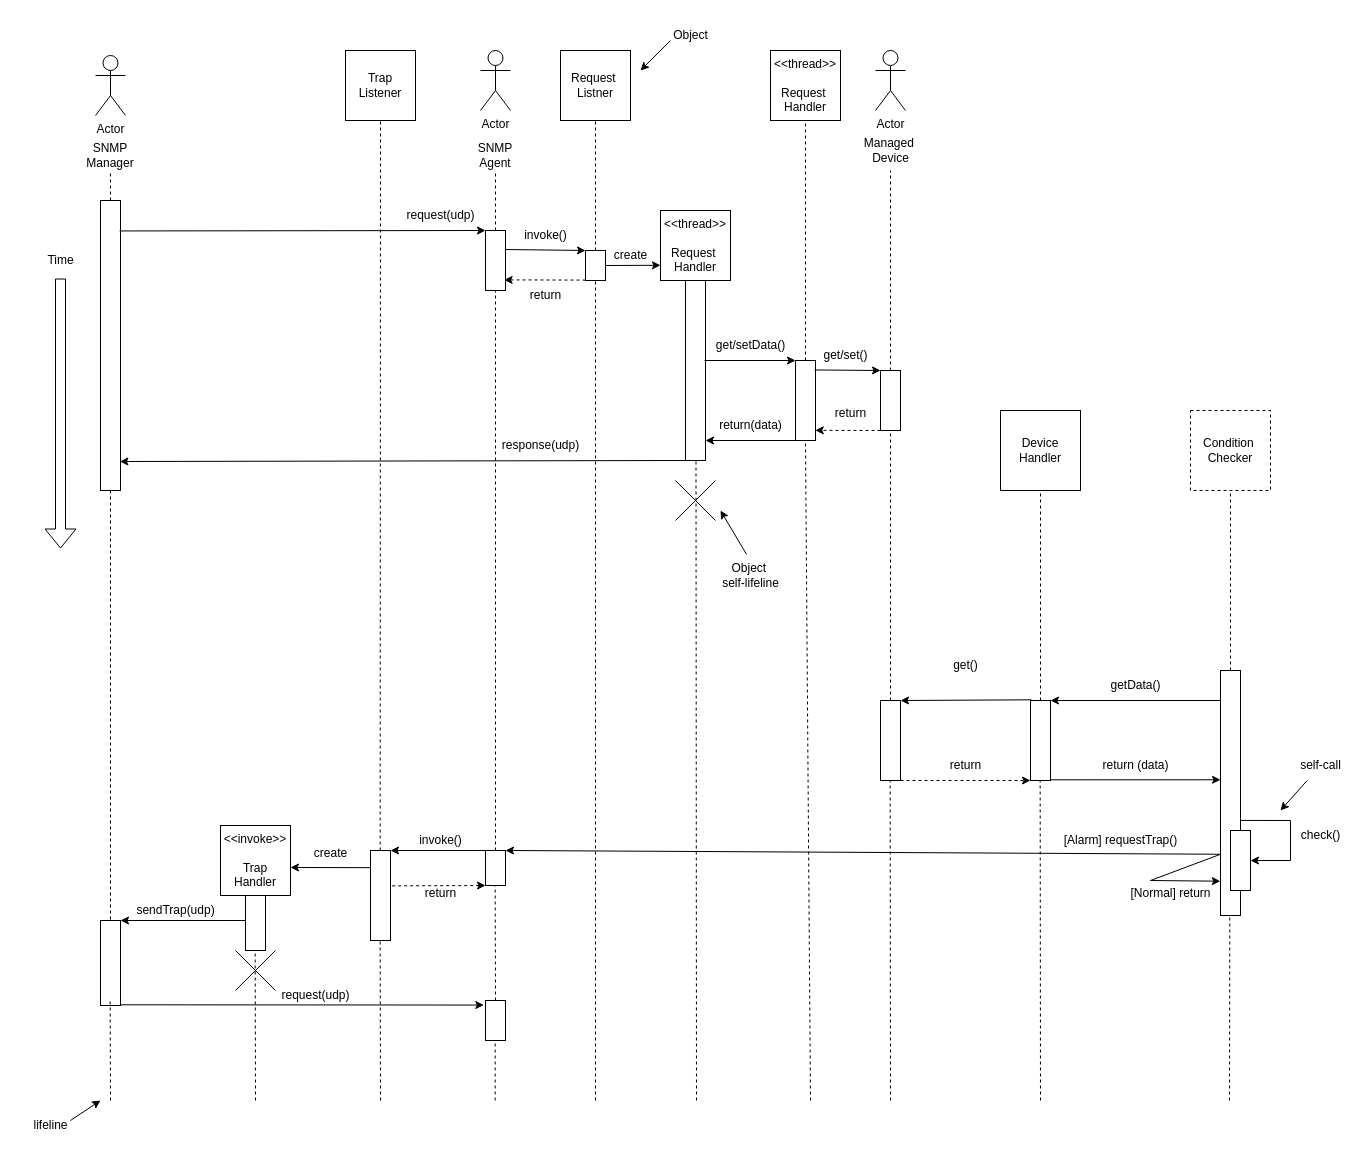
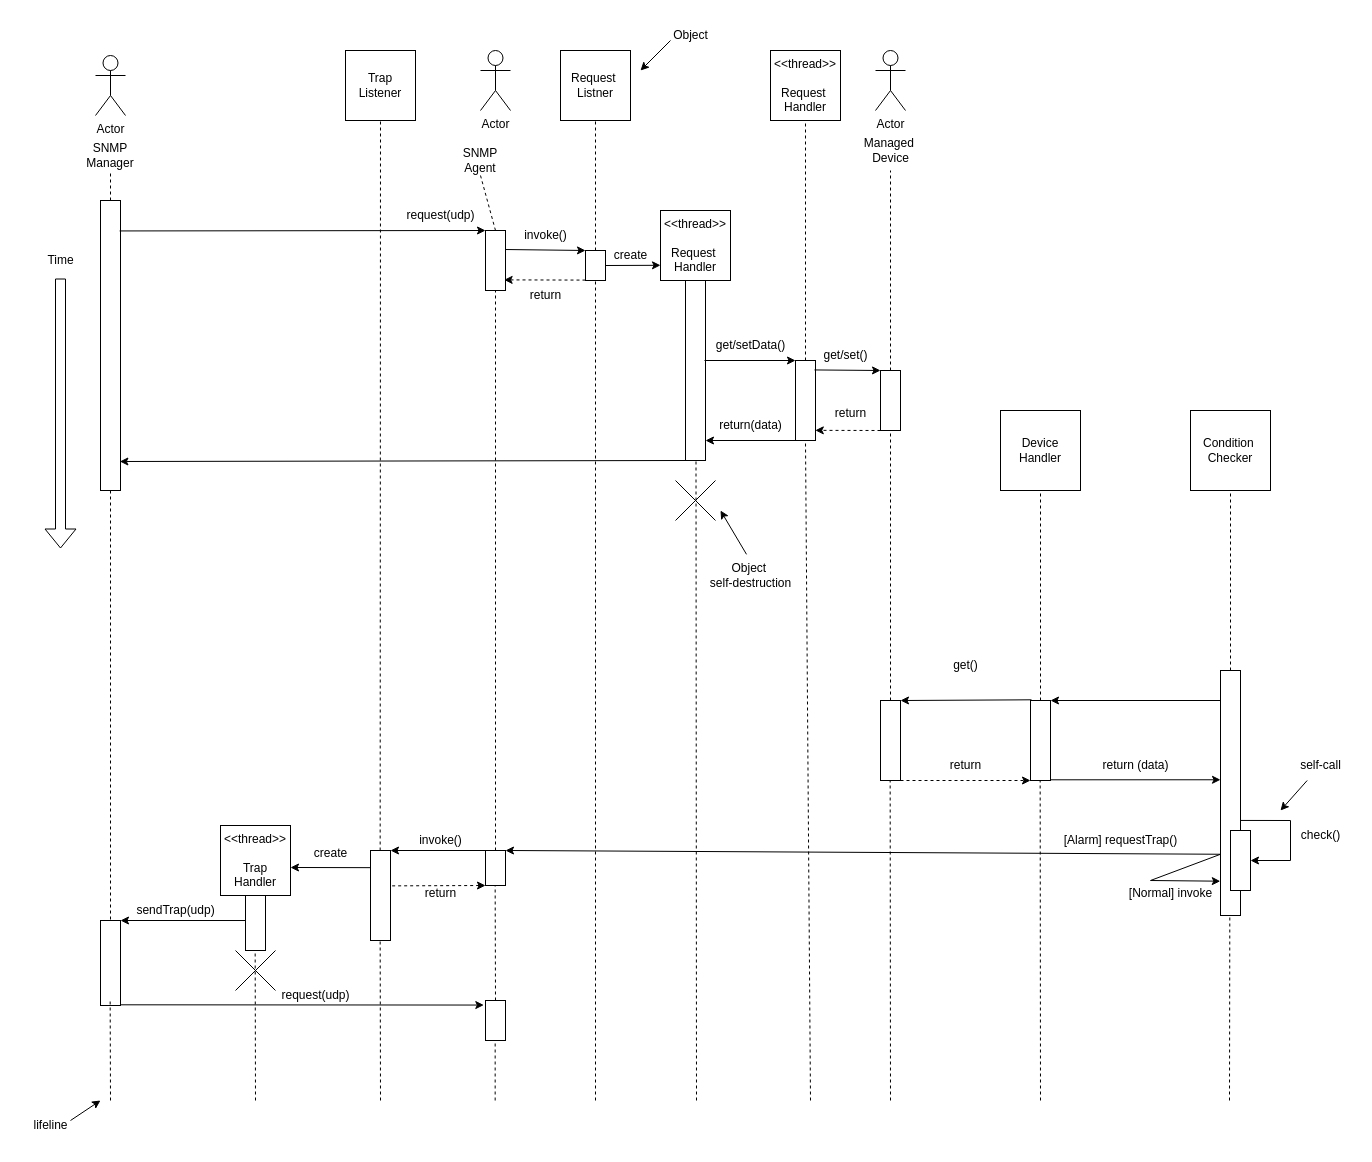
(496, 156) -> (481, 161)
(541, 446) -> none
(1231, 451) -> (1231, 451)
(751, 576) -> (751, 576)
(1136, 686) -> none
(256, 861) -> (256, 861)
(1171, 894) -> (1171, 894)
